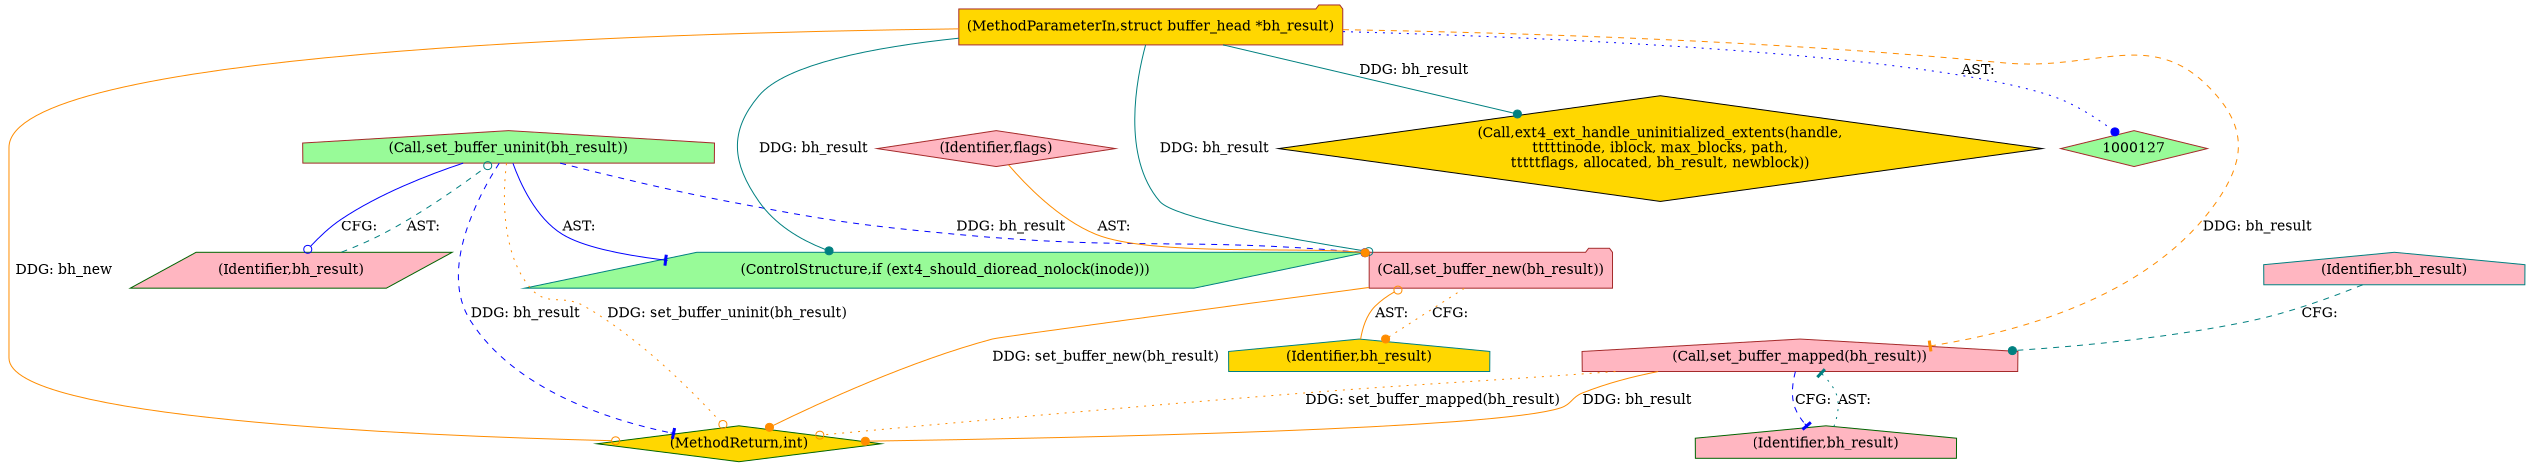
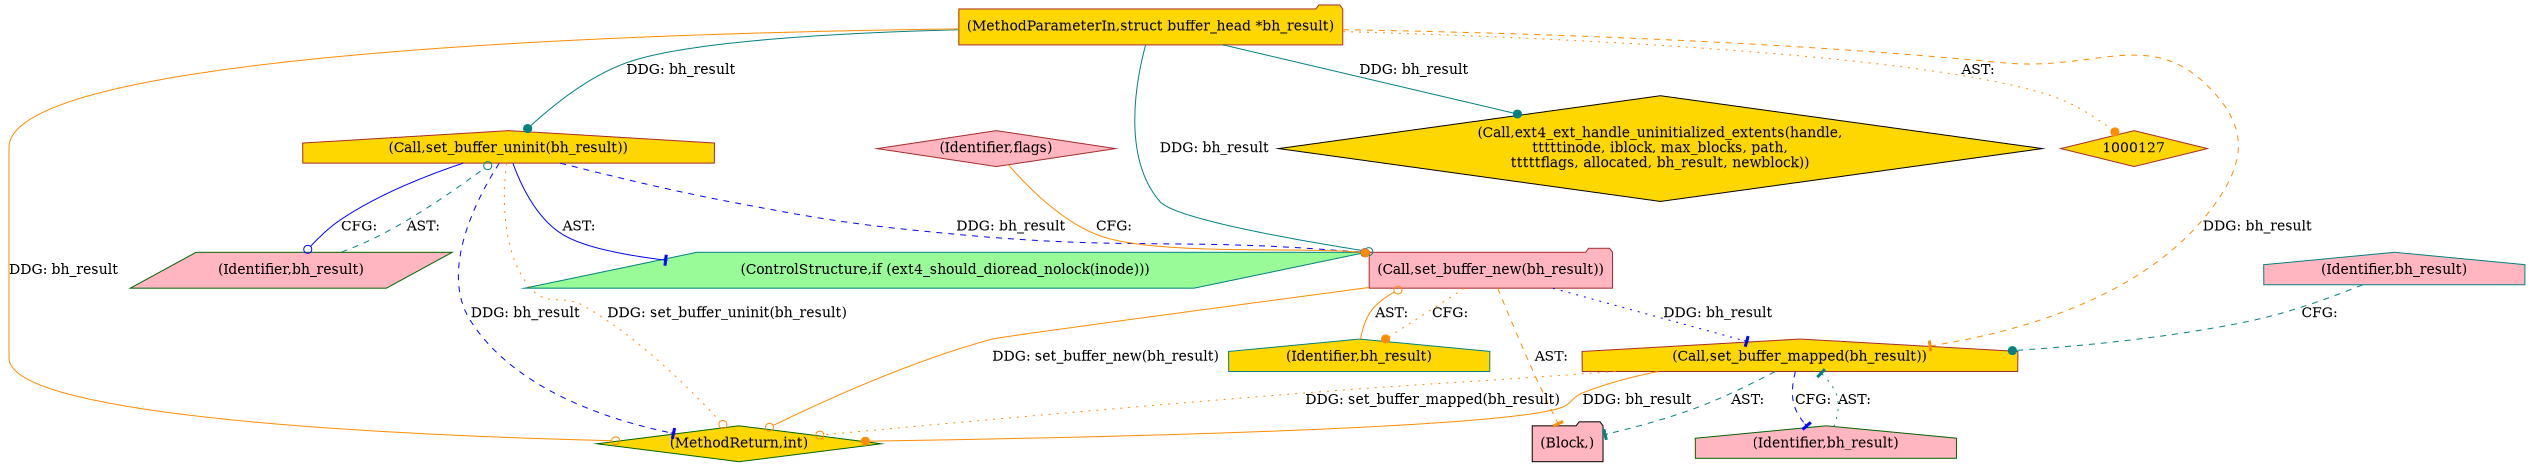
(1734, 50) -> (1734, 50)
(763, 92) -> (734, 43)
(509, 149) -> (509, 149)
(2134, 149) -> (2134, 149)
(1116, 227) -> (1116, 227)
(64, 270) -> (64, 270)
none -> (1648, 314)
(1064, 329) -> (1064, 329)
(1800, 357) -> (1800, 357)
none -> (1568, 444)
